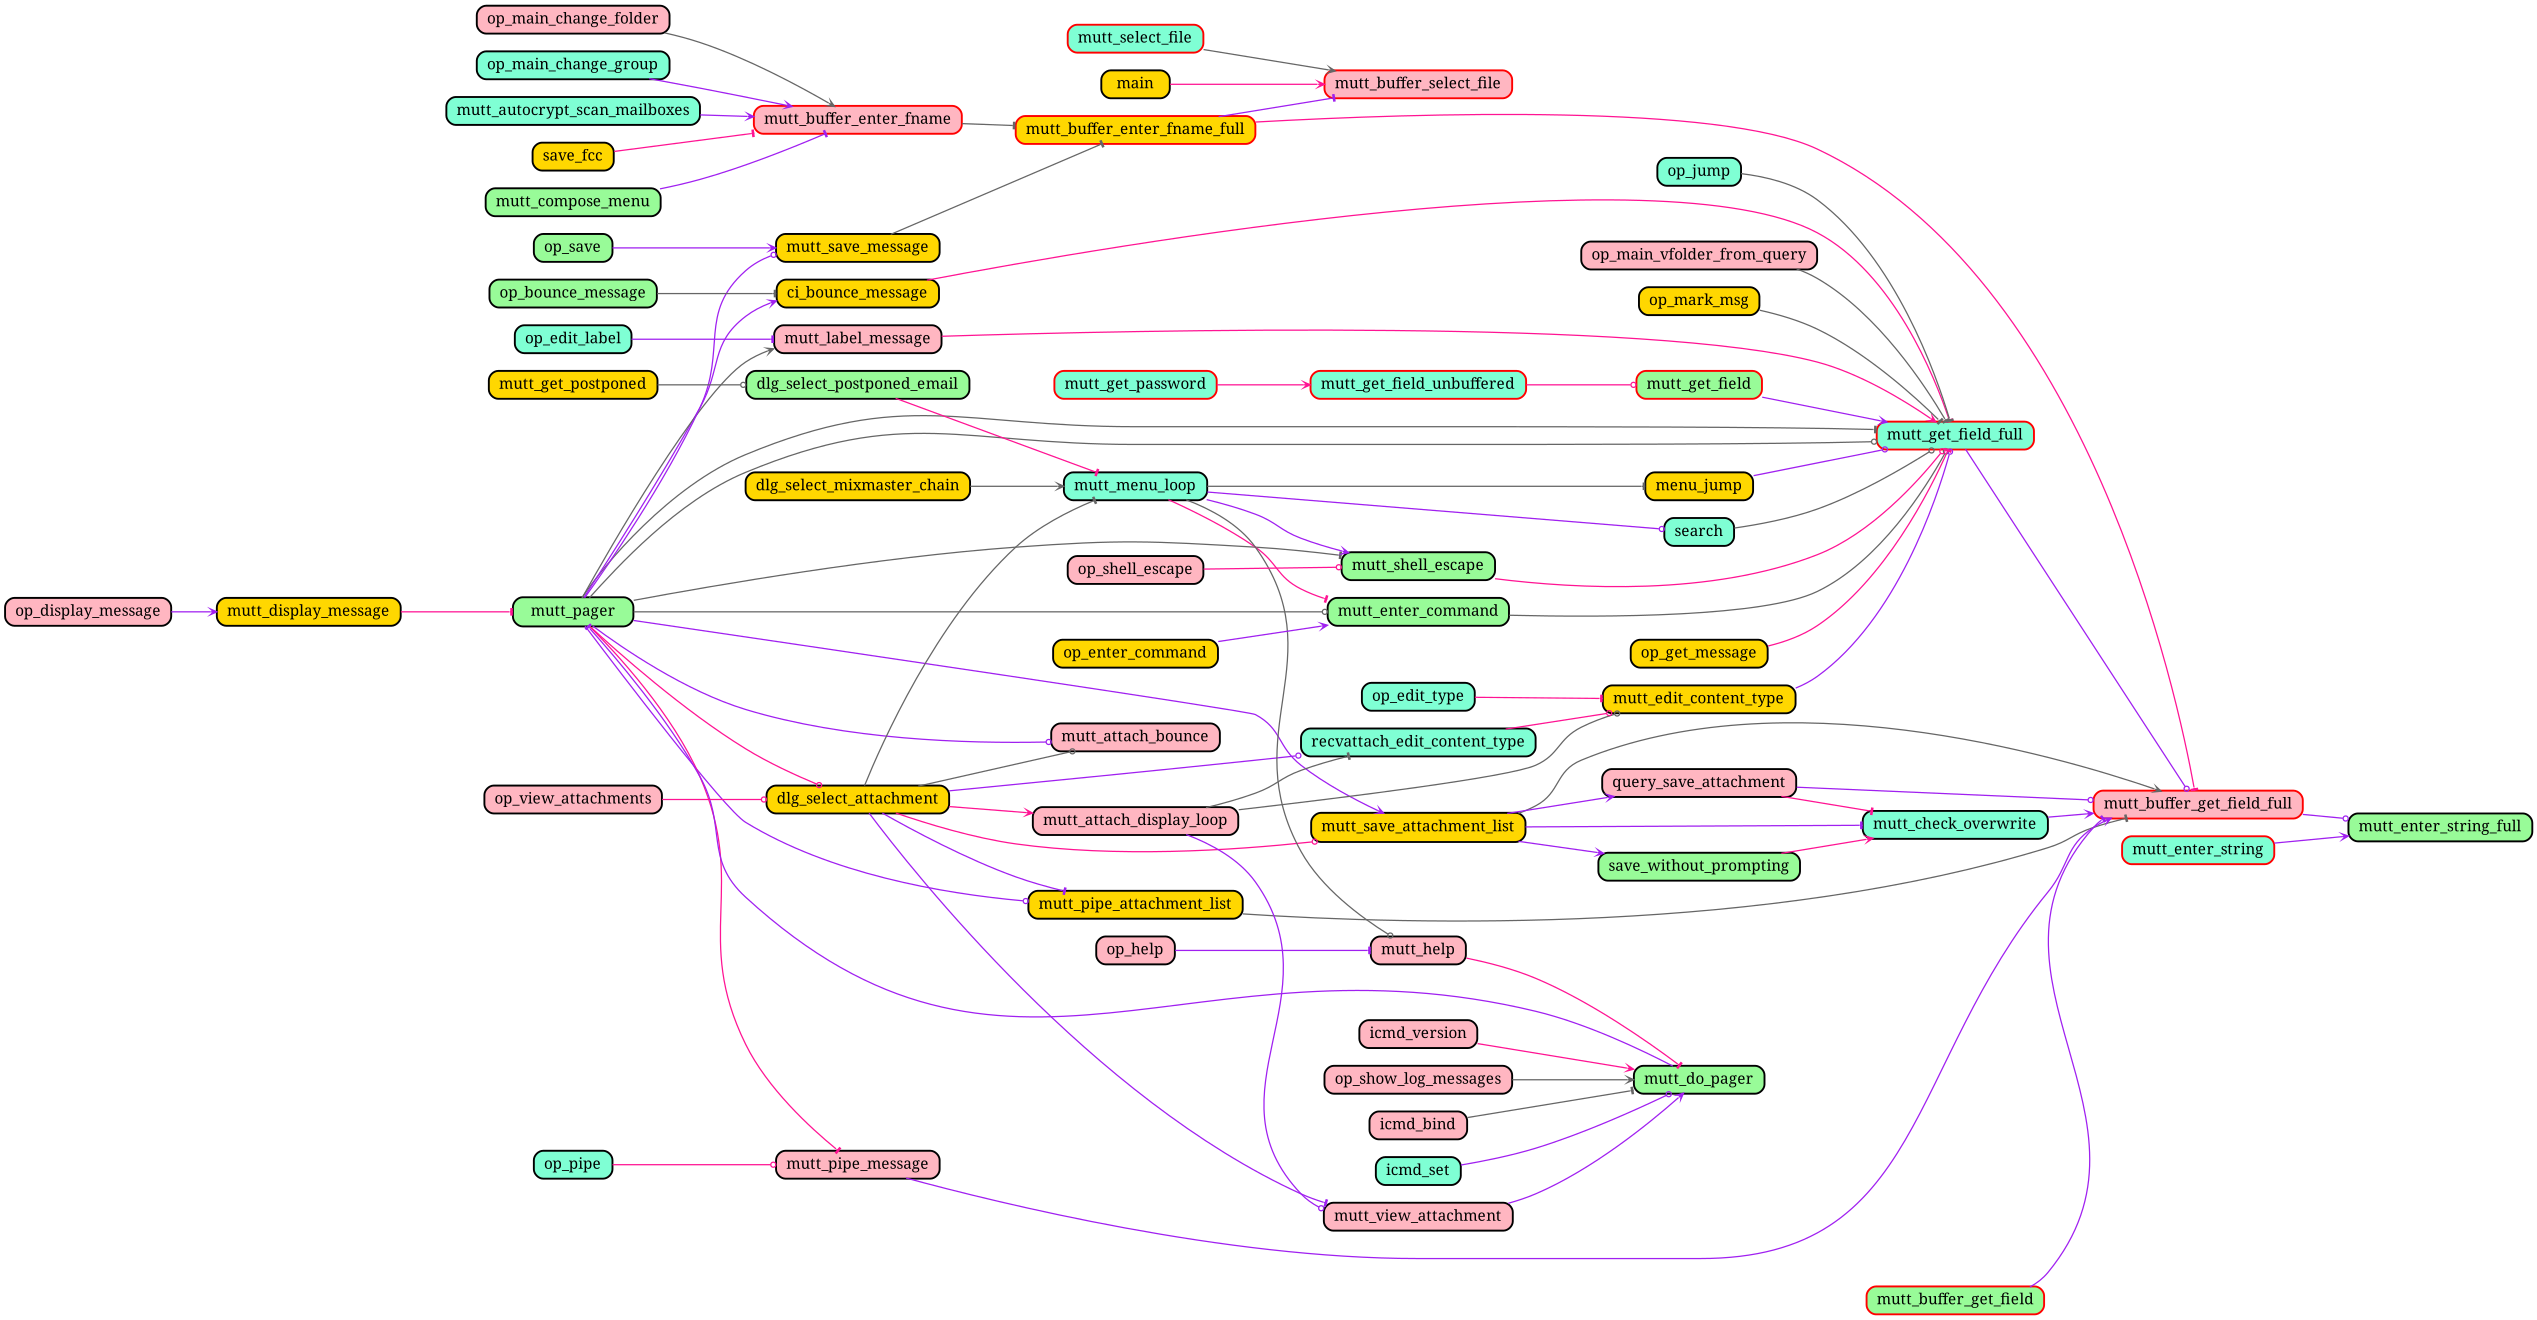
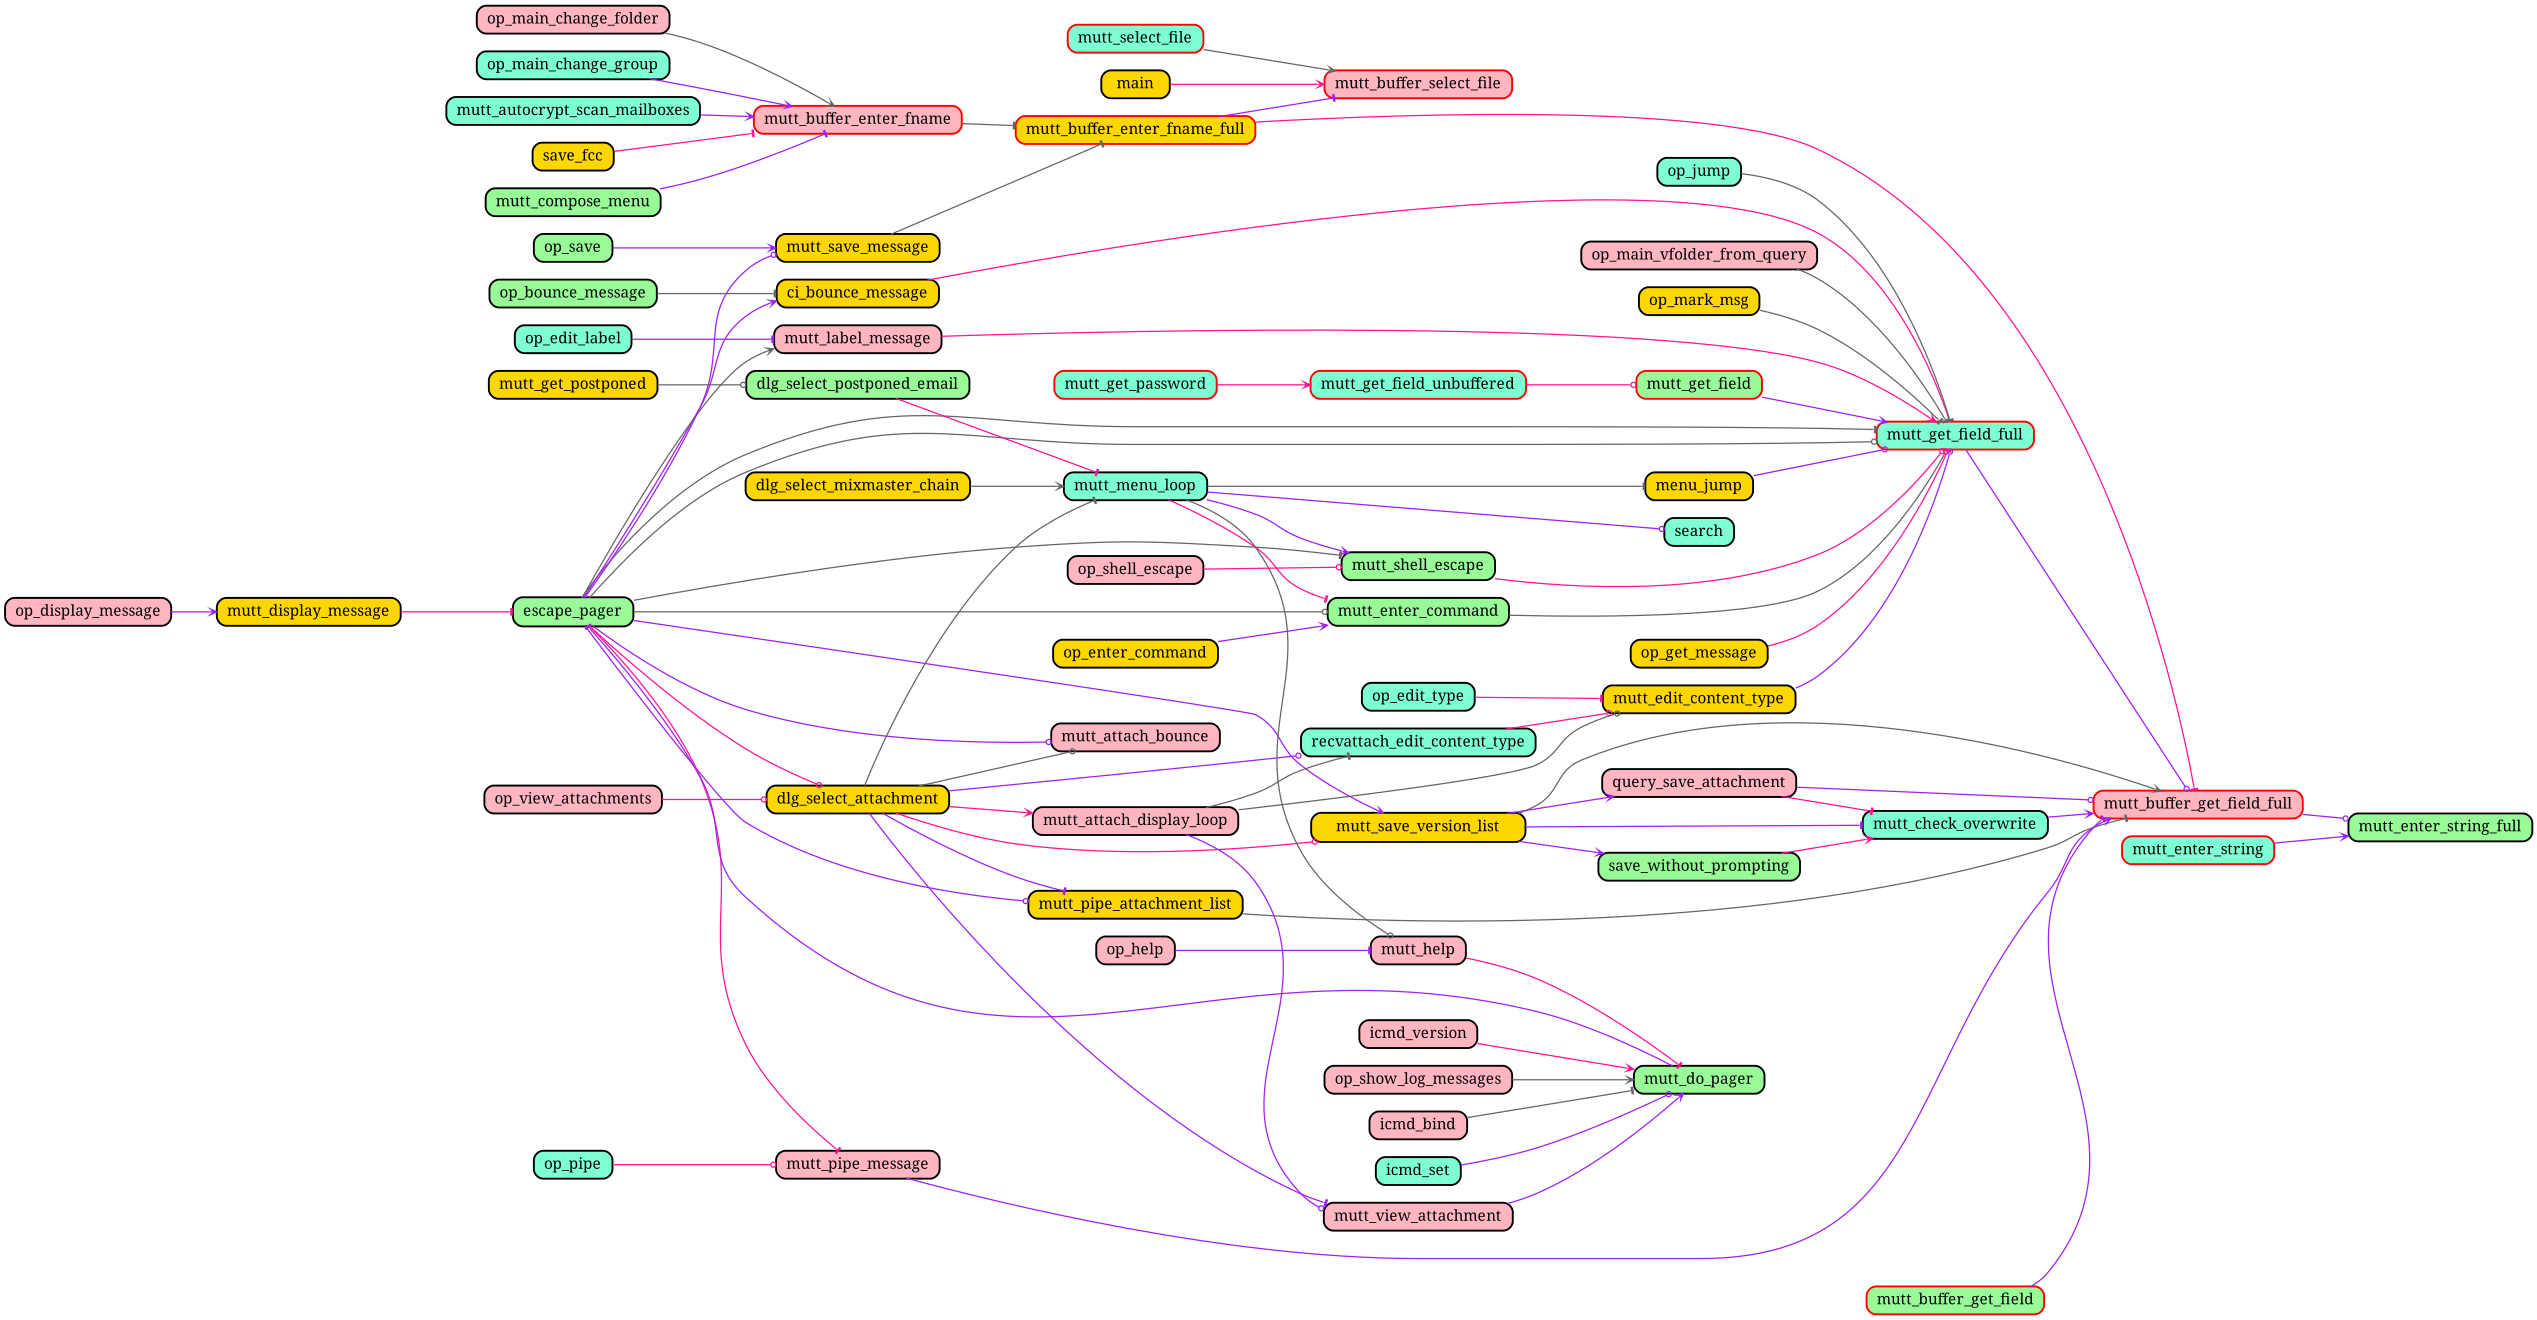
(1836, 502) -> none
(573, 612) -> (573, 612)
(1418, 827) -> (1418, 827)
